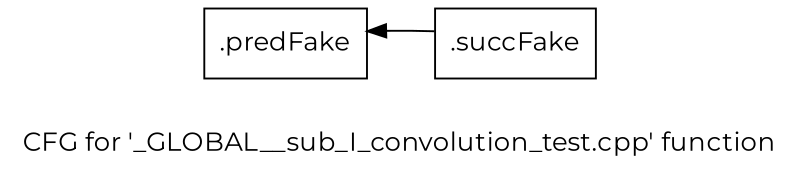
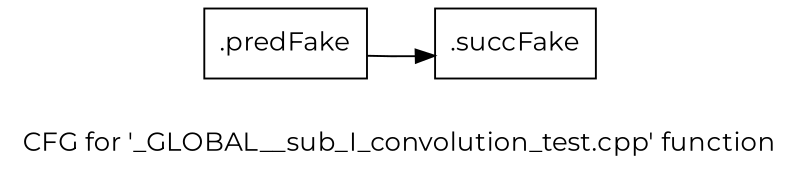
(411, 31) -> (391, 56)
